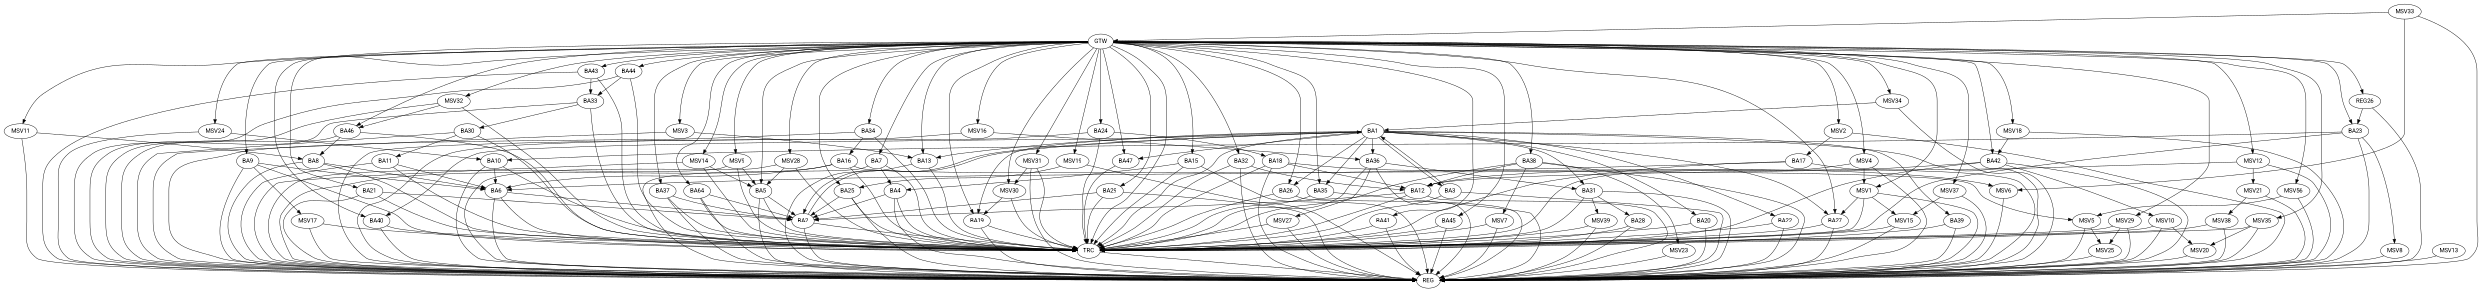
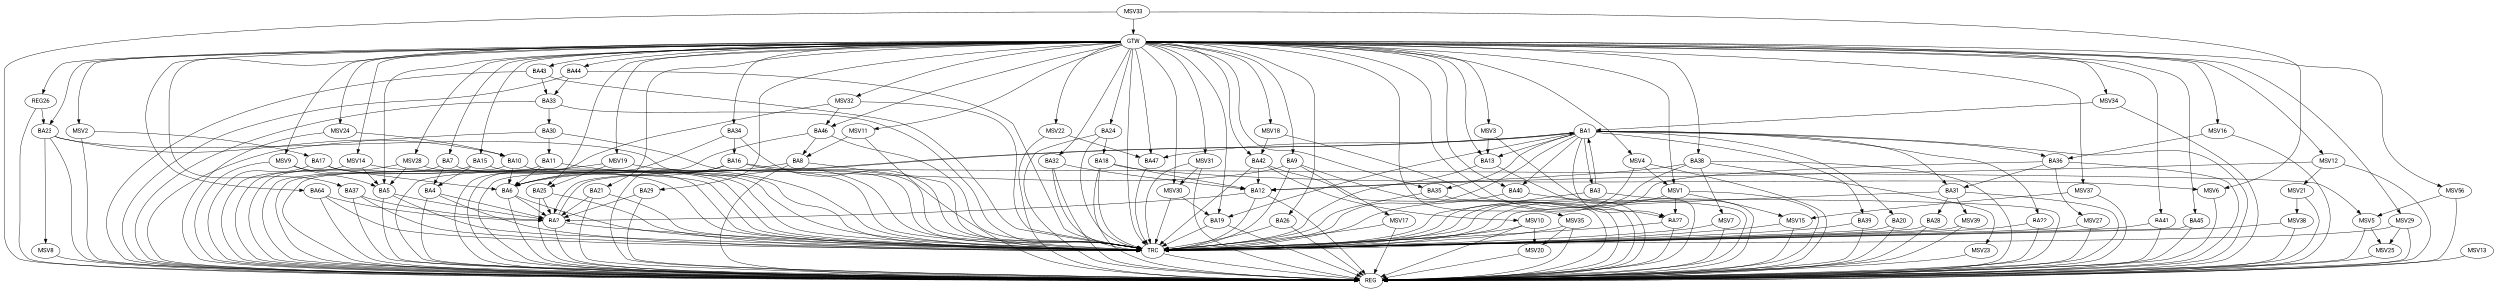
none -> (1055, 131)
(1329, 160) -> none
(1090, 216) -> (876, 220)
